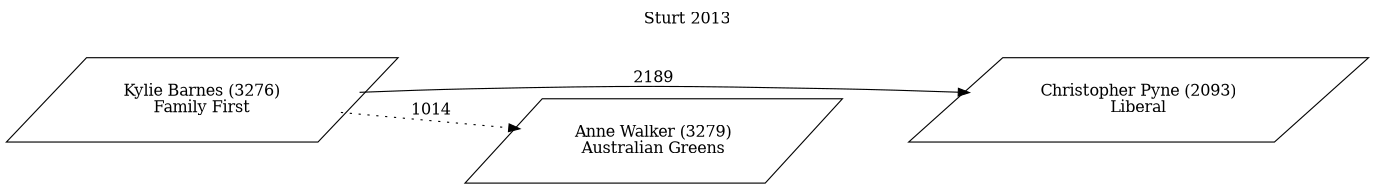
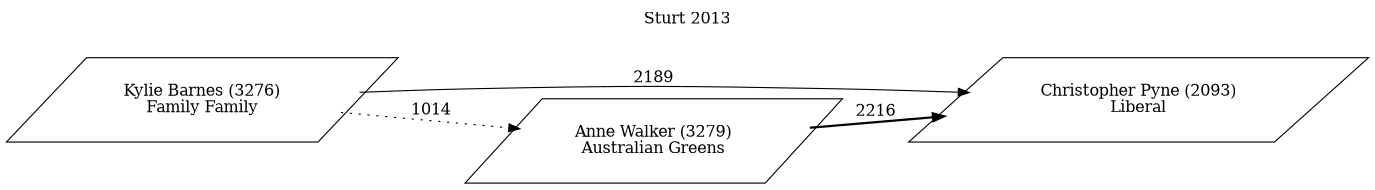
(202, 100) -> (202, 100)
none -> (871, 123)
